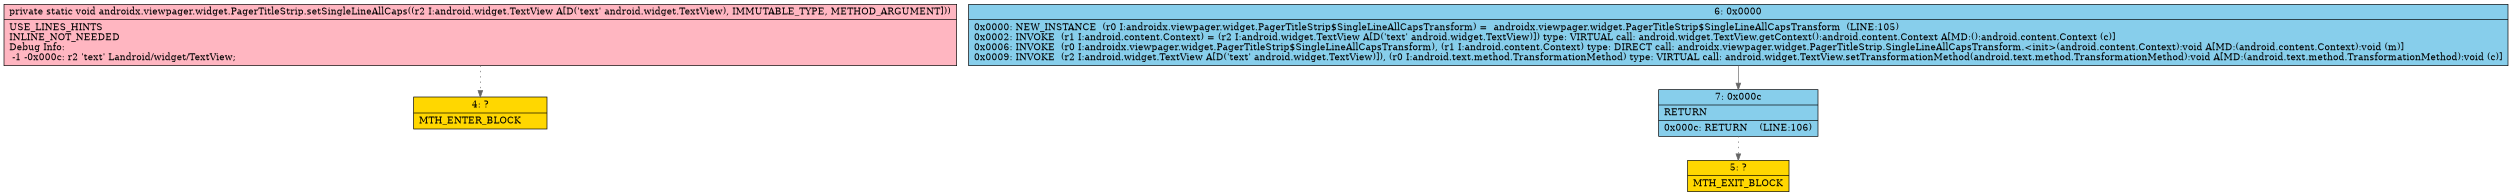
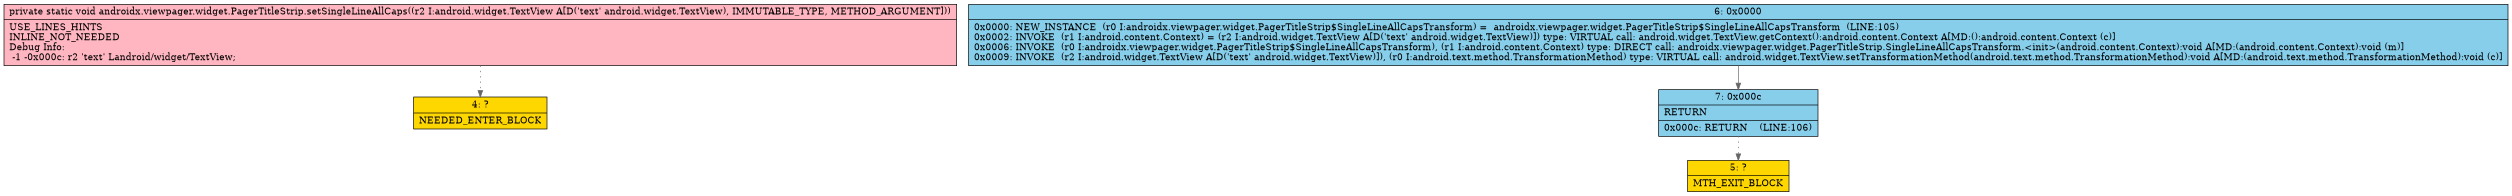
(470, 121) -> (480, 121)
